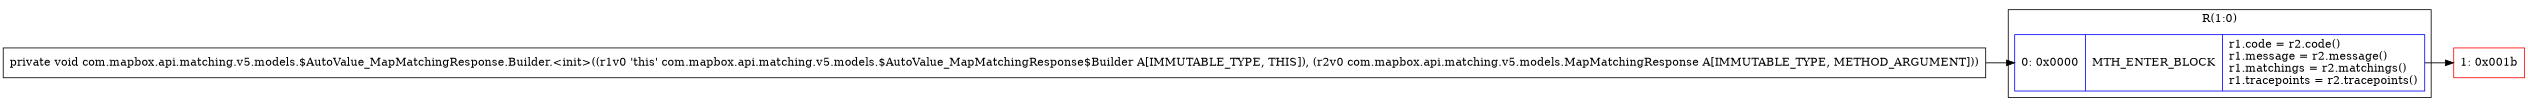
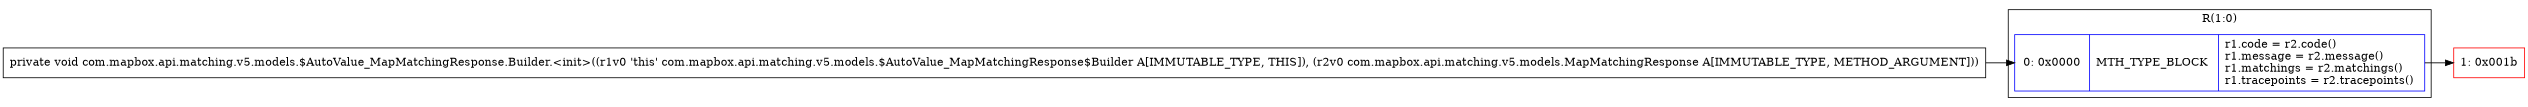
(2154, 62) -> (2152, 62)
